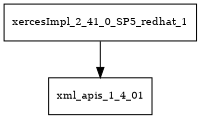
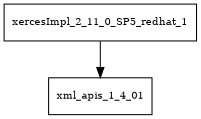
(100, 23) -> (100, 23)
